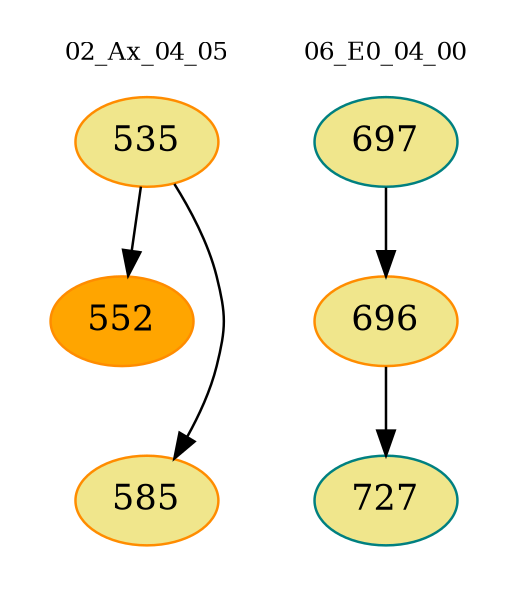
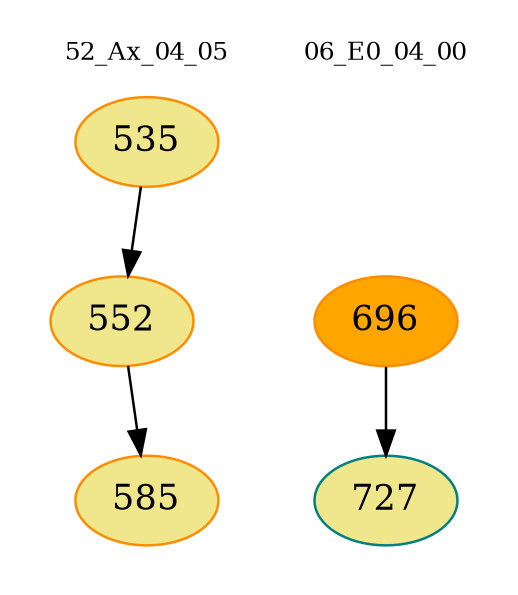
(147, 54) -> (147, 54)
(386, 142) -> none
(223, 309) -> (133, 398)
(122, 321) -> (122, 321)
(386, 321) -> (386, 321)
